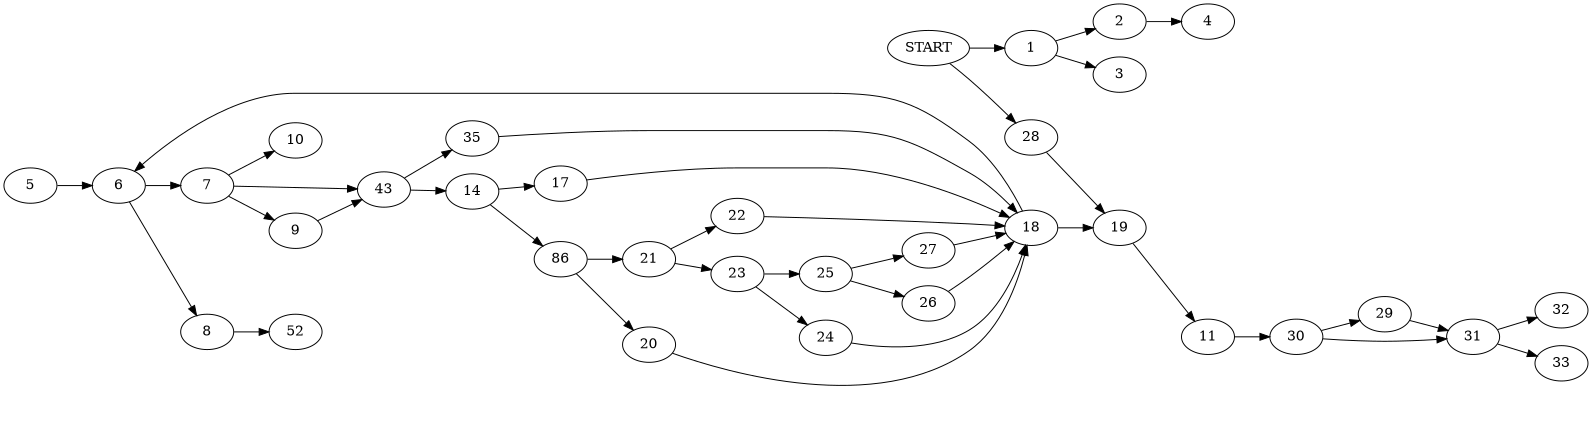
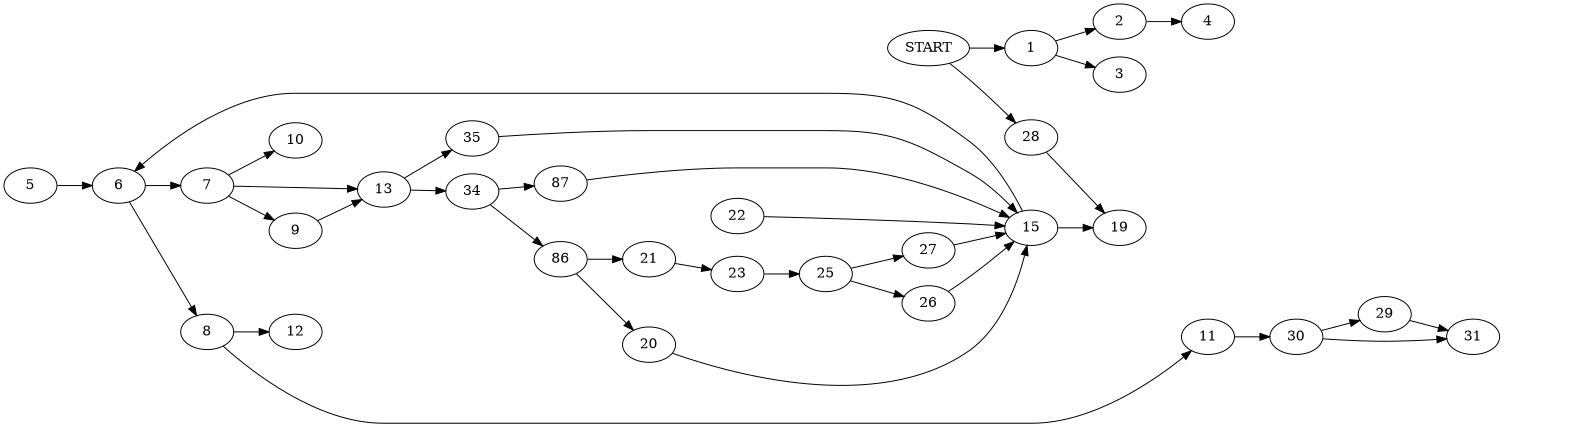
(561, 184) -> (561, 184)
(384, 190) -> (384, 190)
(472, 191) -> (472, 191)
(1031, 228) -> (1031, 228)
(689, 240) -> none
(1161, 278) -> (701, 423)
(1561, 310) -> none
(296, 332) -> (296, 332)
(826, 338) -> none
(1561, 363) -> none
